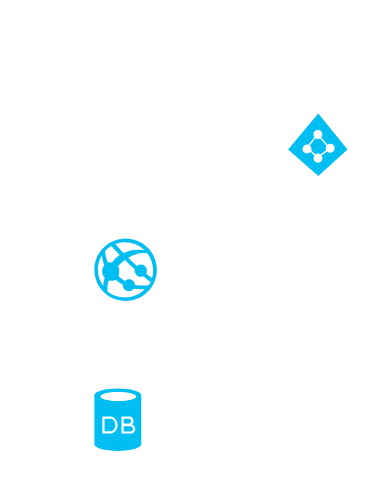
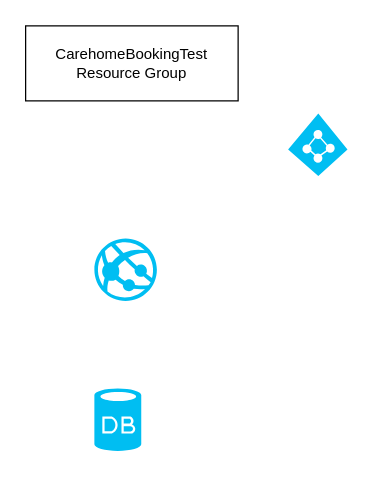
none -> (132, 63)
